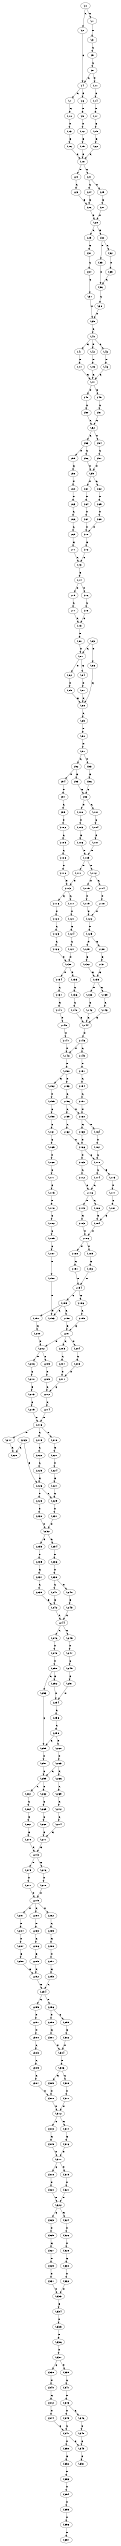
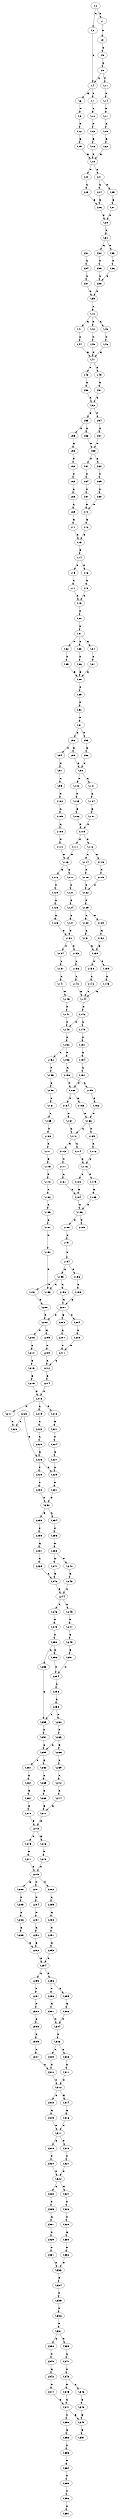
(89, 238) -> none
(106, 279) -> (99, 275)
(87, 648) -> (80, 640)
(90, 1269) -> none
